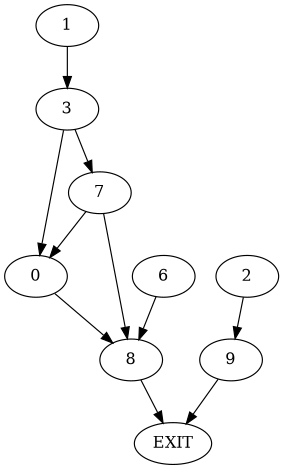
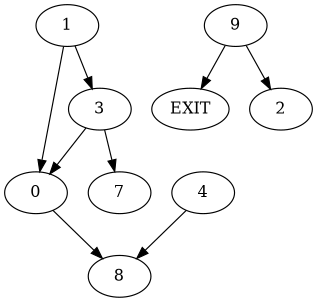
(72, 230) -> (53, 103)
(114, 270) -> none
(164, 276) -> (203, 193)
(240, 312) -> (256, 62)
(149, 396) -> none
